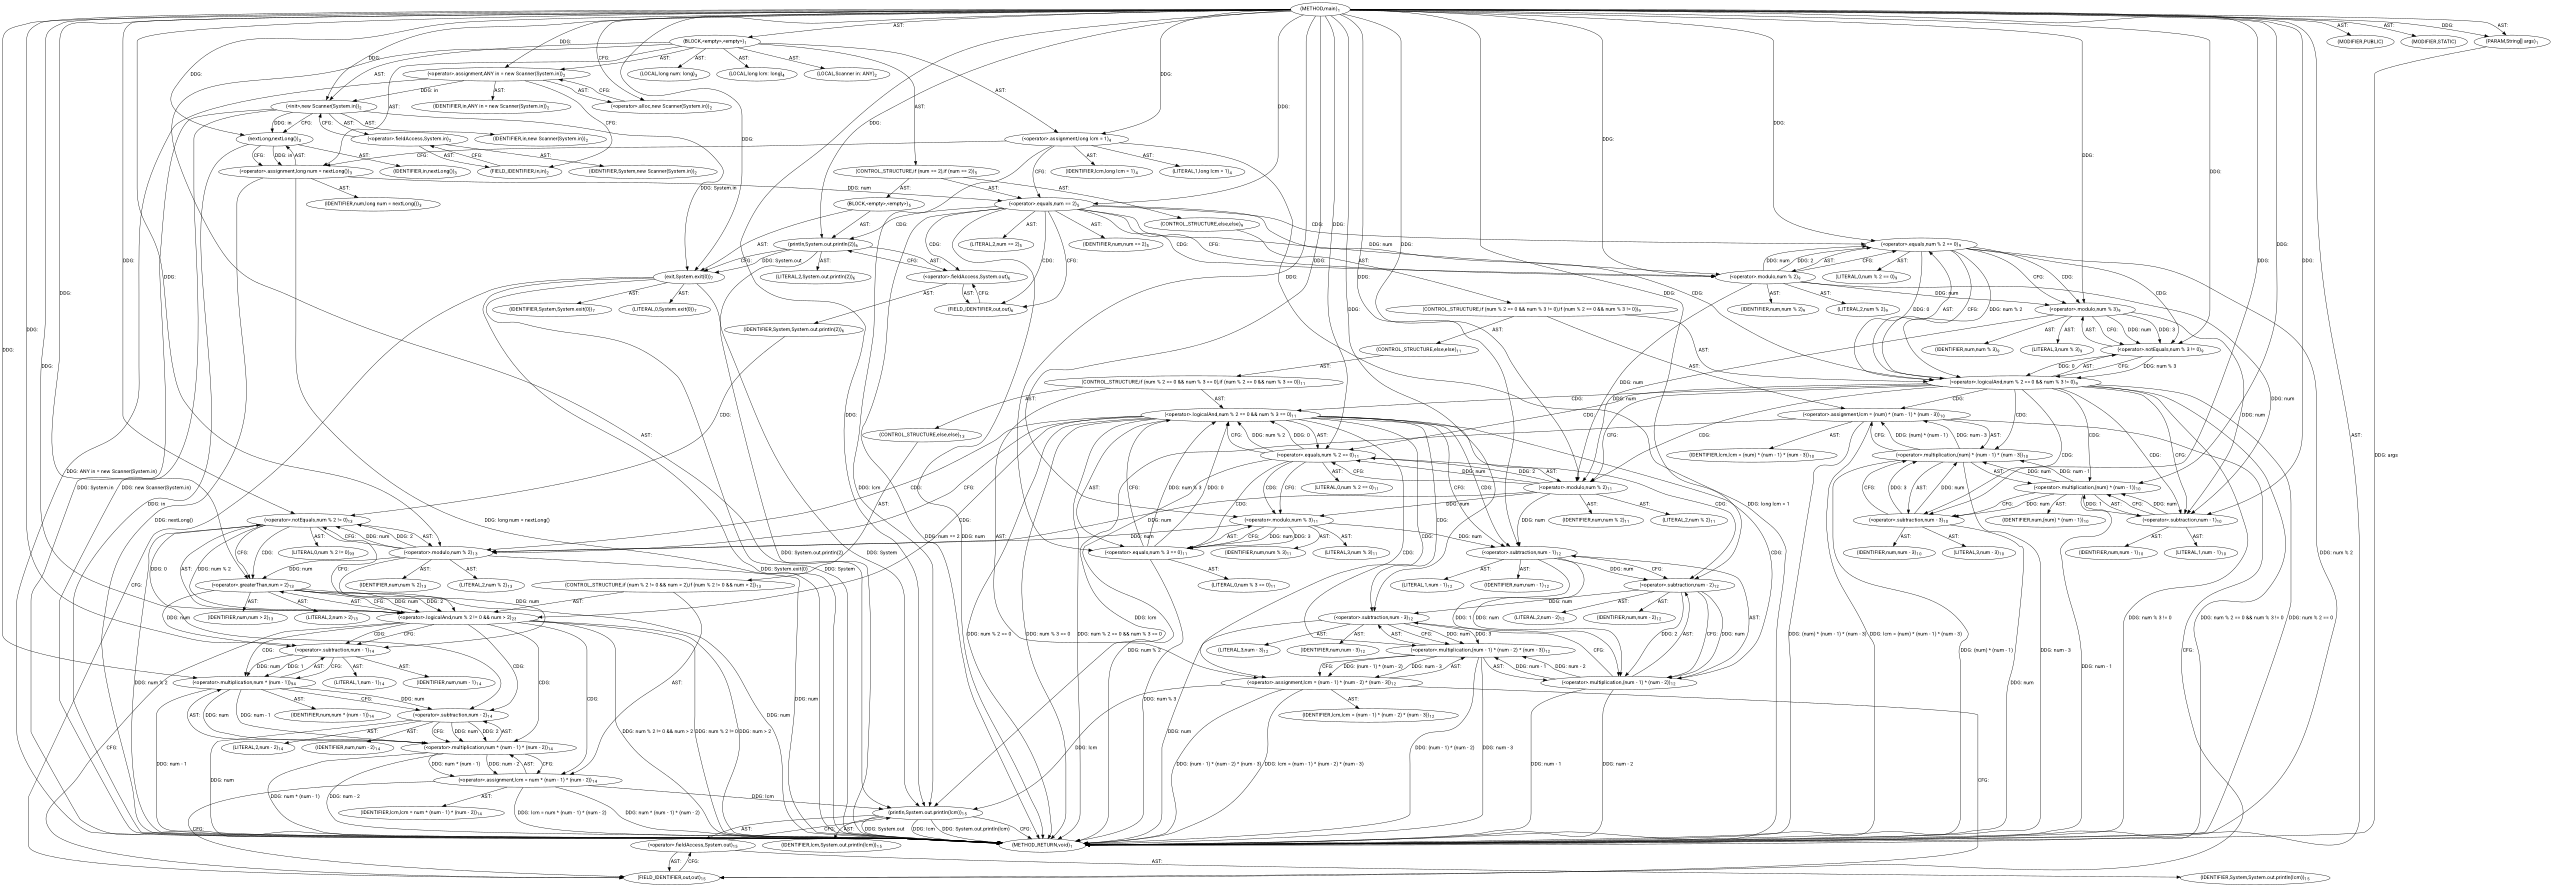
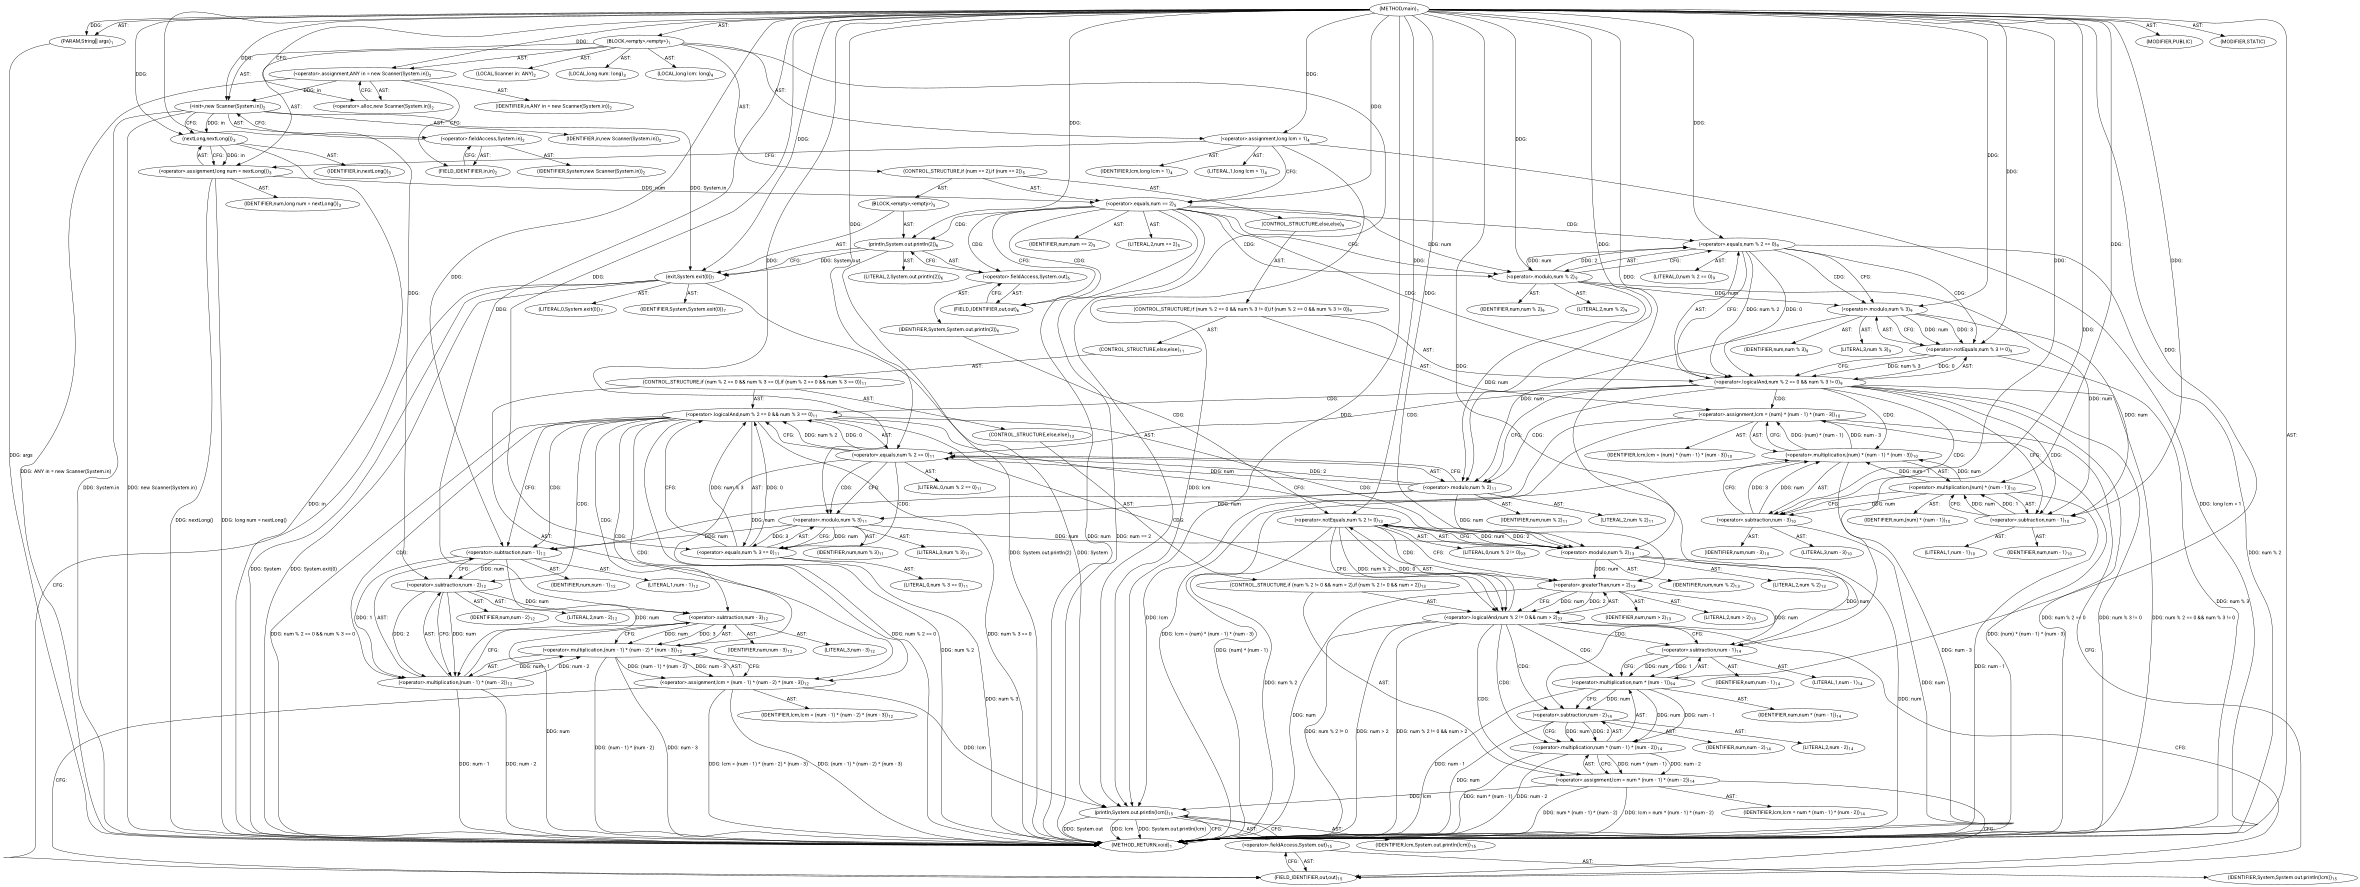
(2087, 424) -> none
none -> (2207, 822)
